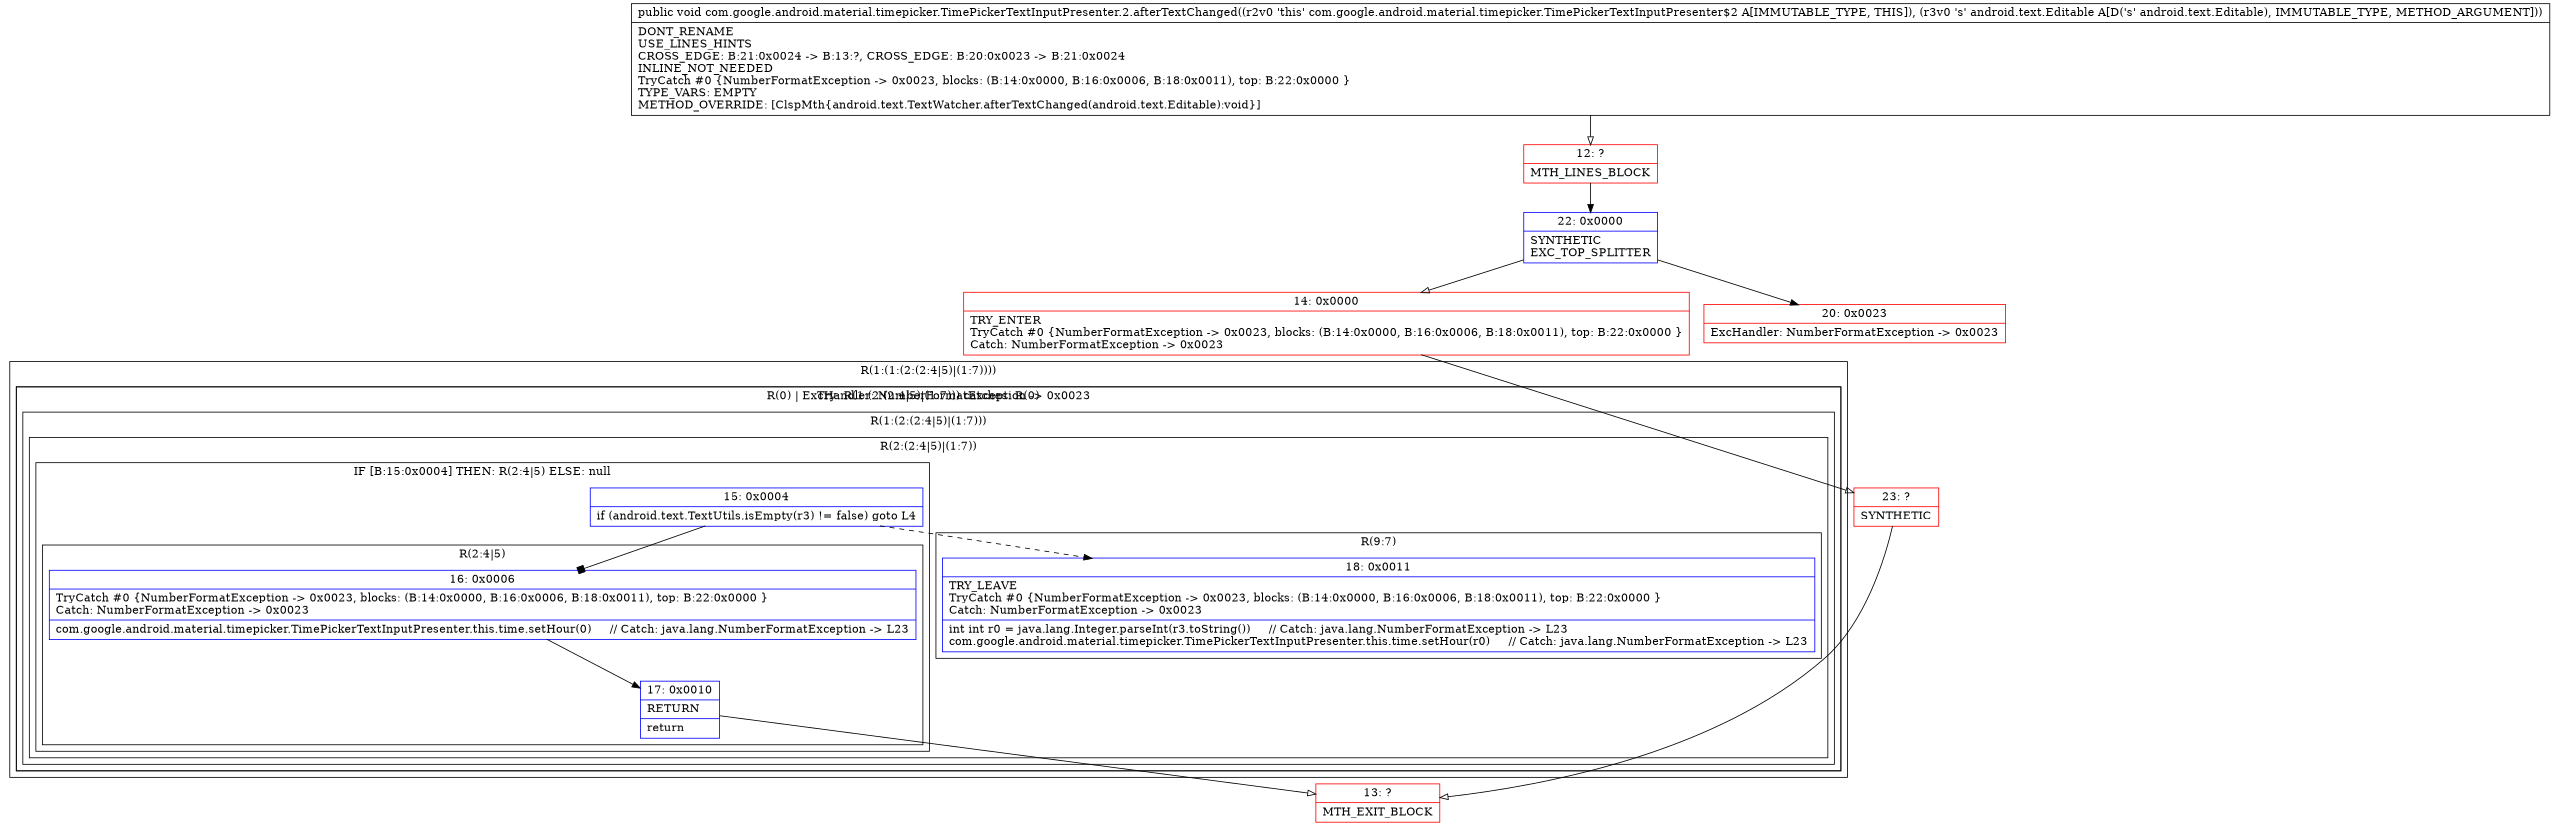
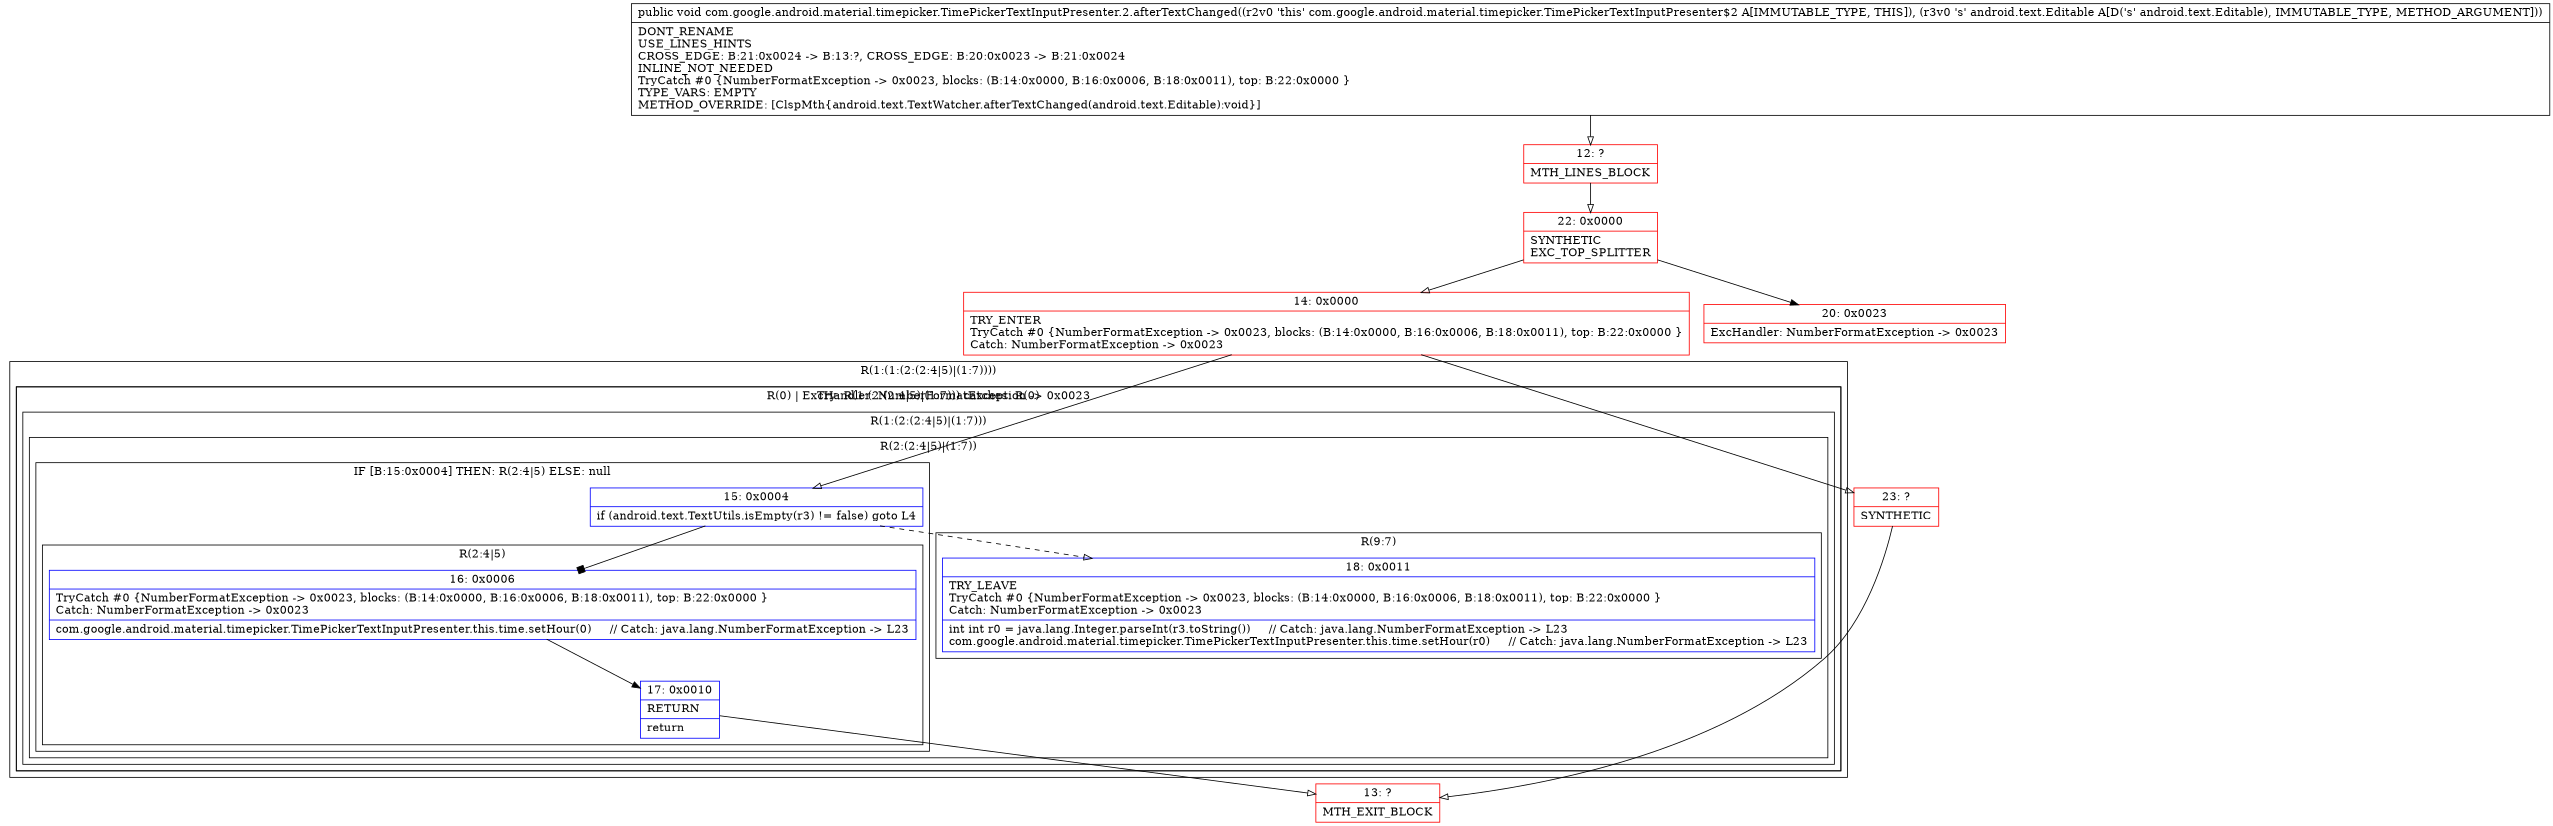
(1591, 194) -> (1591, 194)
(1591, 238) -> (1591, 238)
none -> (1026, 420)
(982, 541) -> (982, 541)
